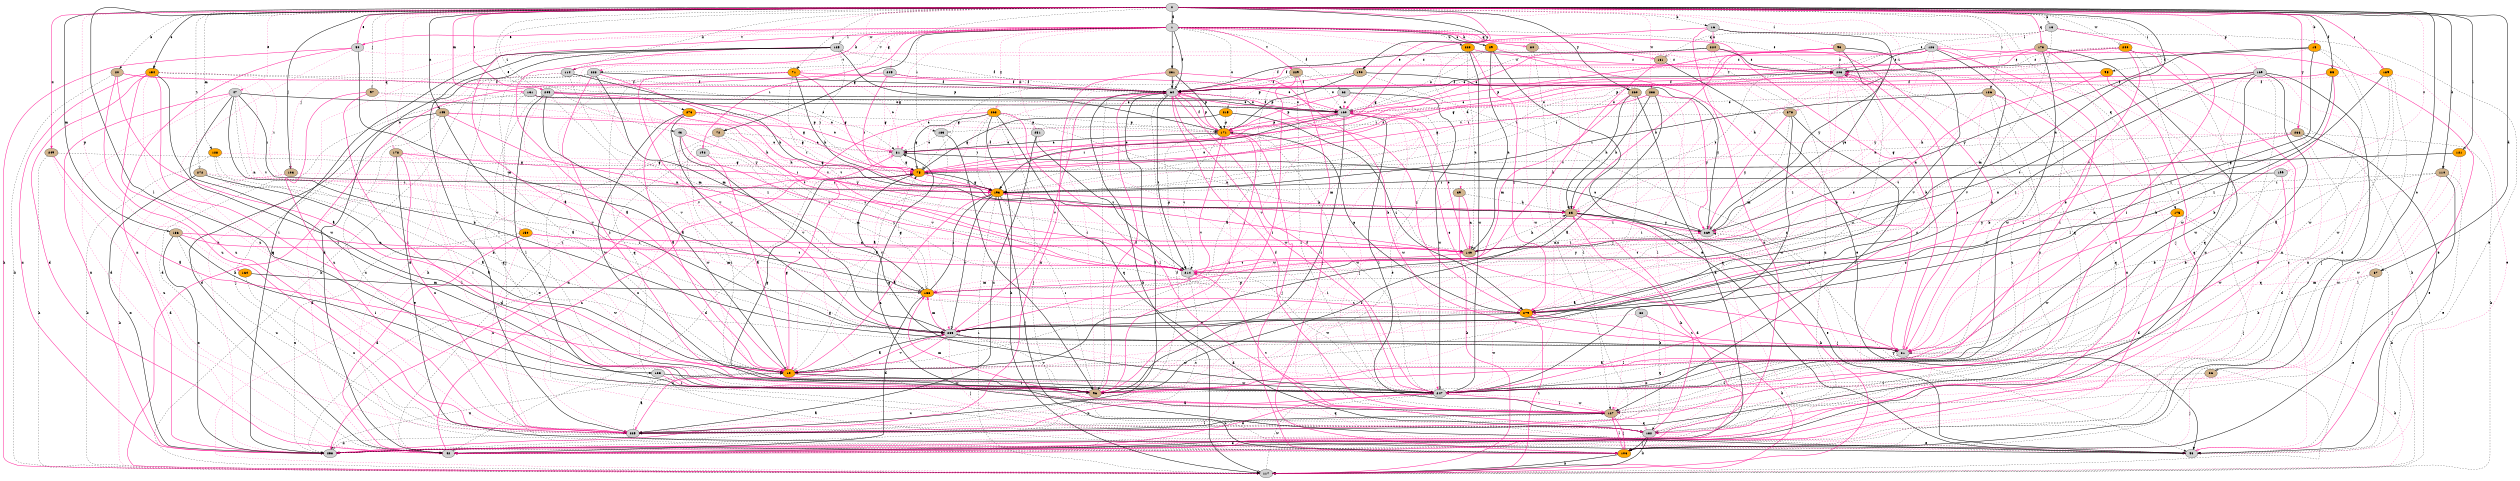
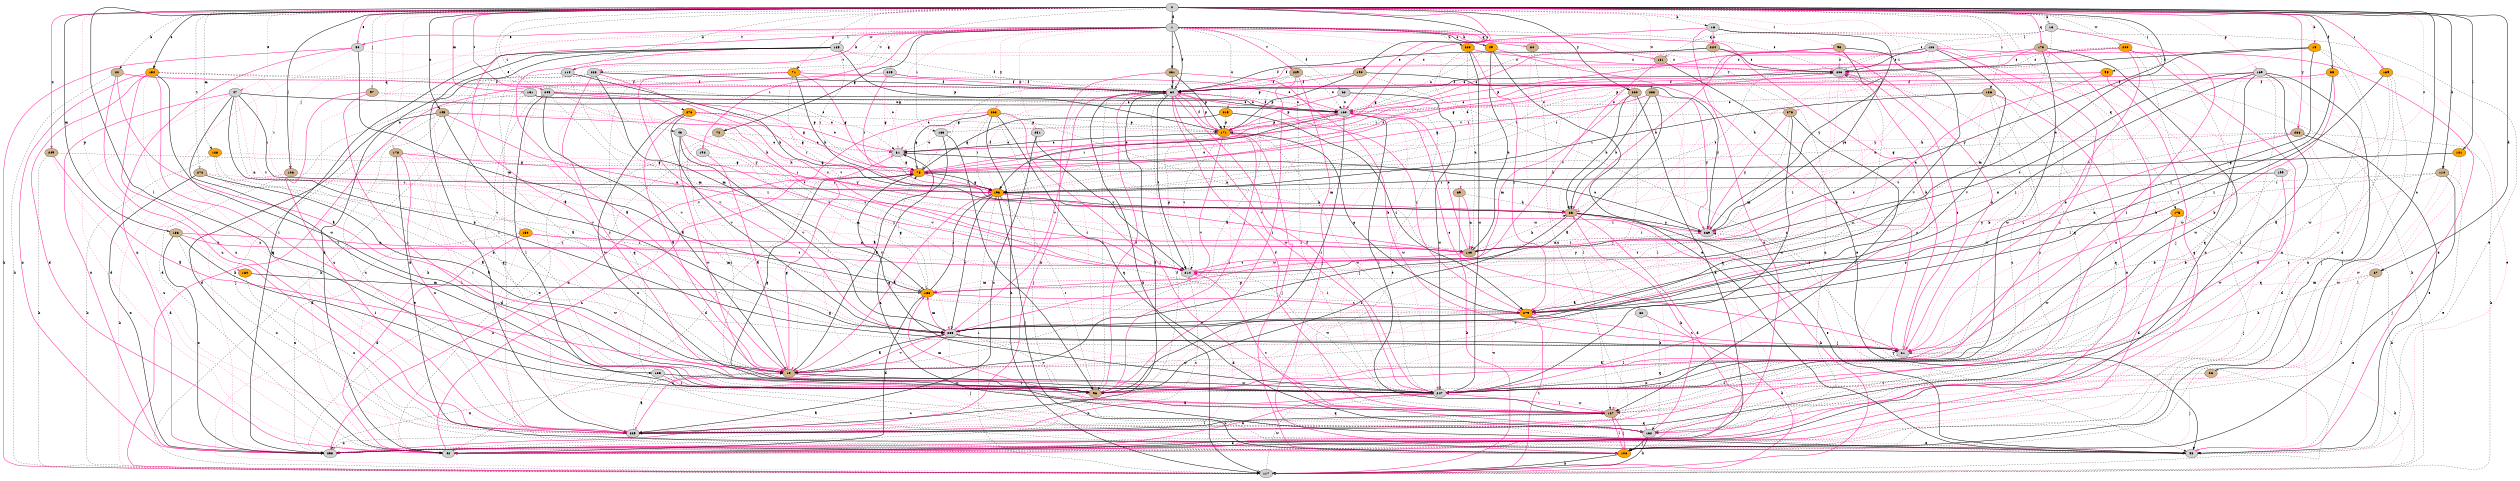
(879, 240) -> (879, 240)
(789, 373) -> (789, 373)
(969, 381) -> (969, 381)
